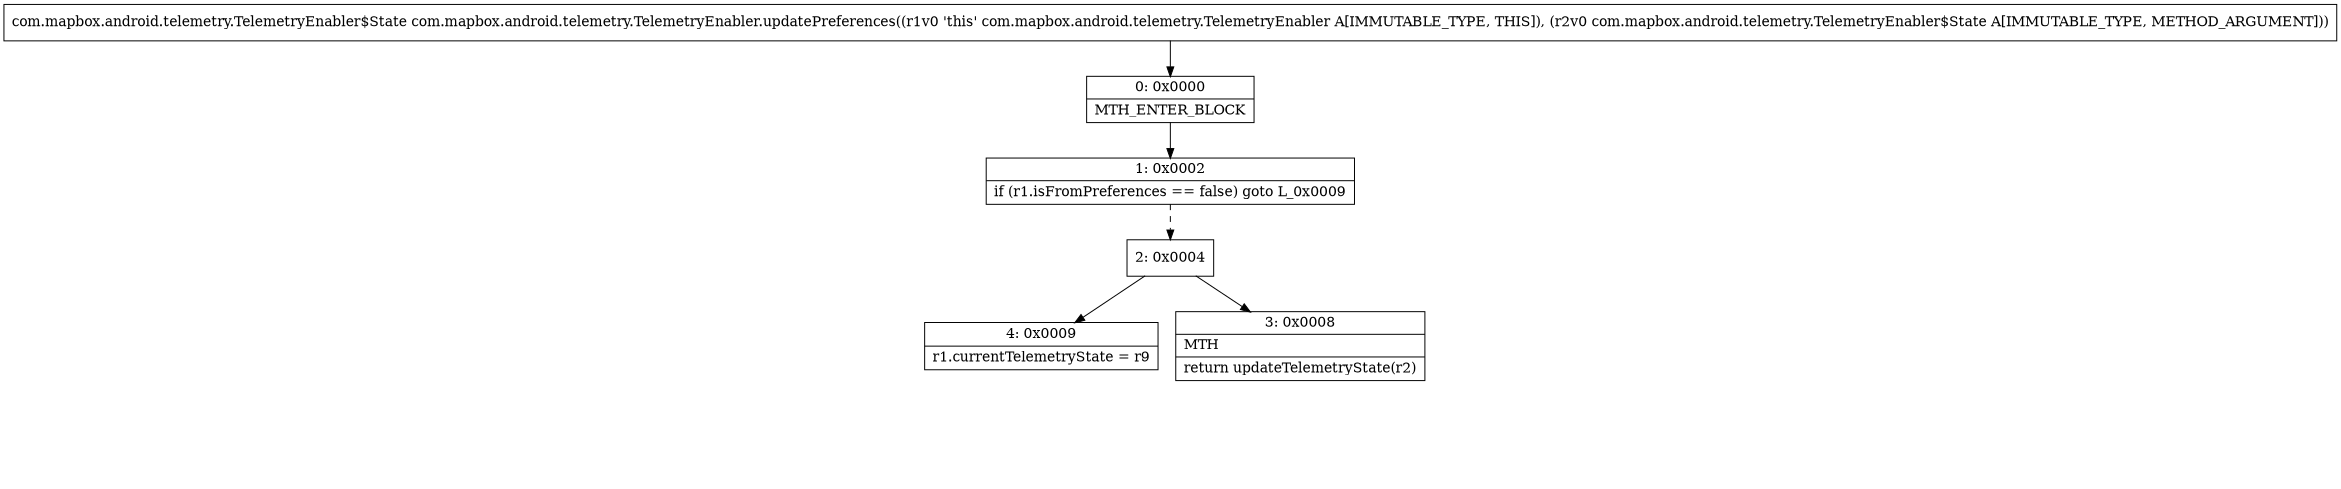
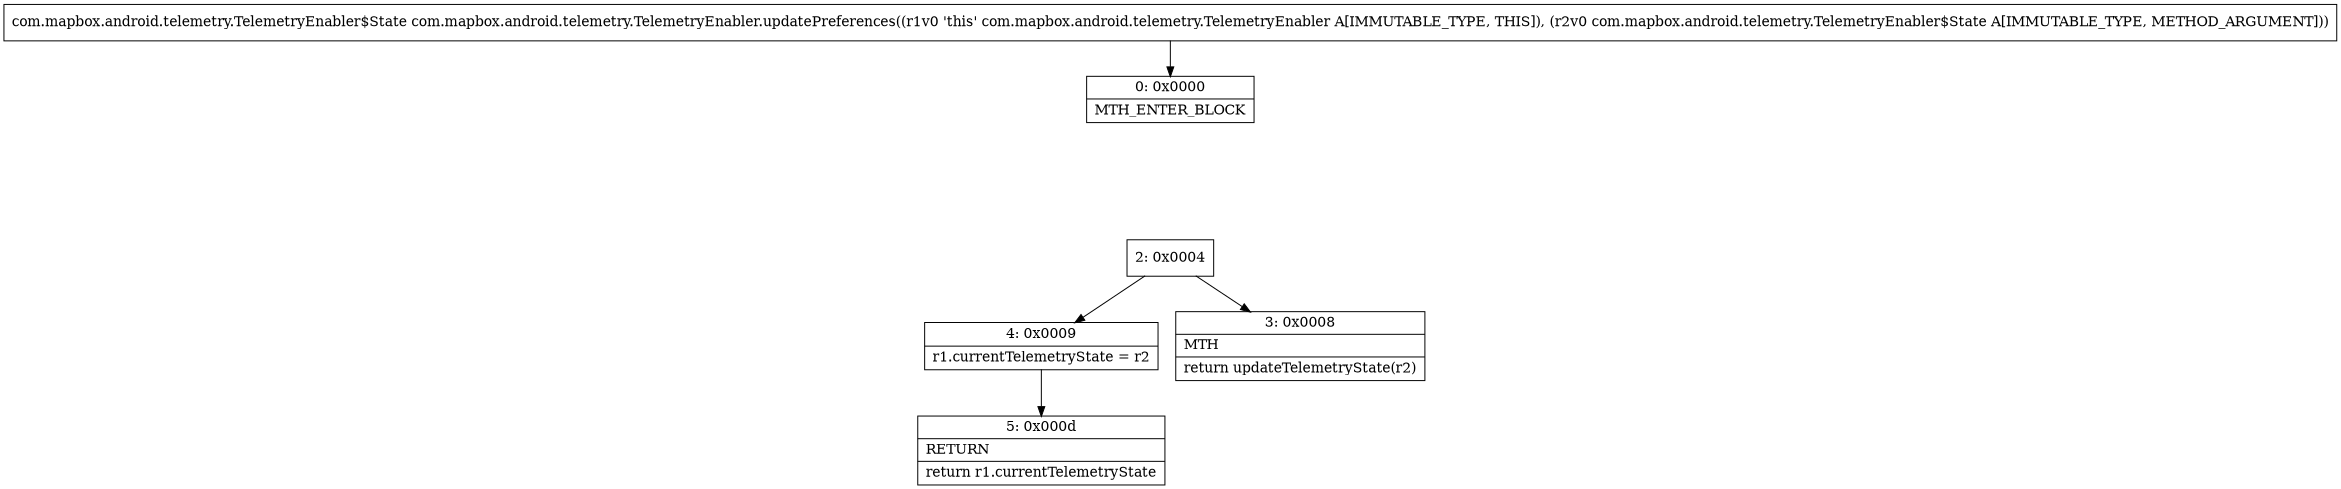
(1170, 181) -> none
(1041, 357) -> (1041, 357)
none -> (1041, 451)
